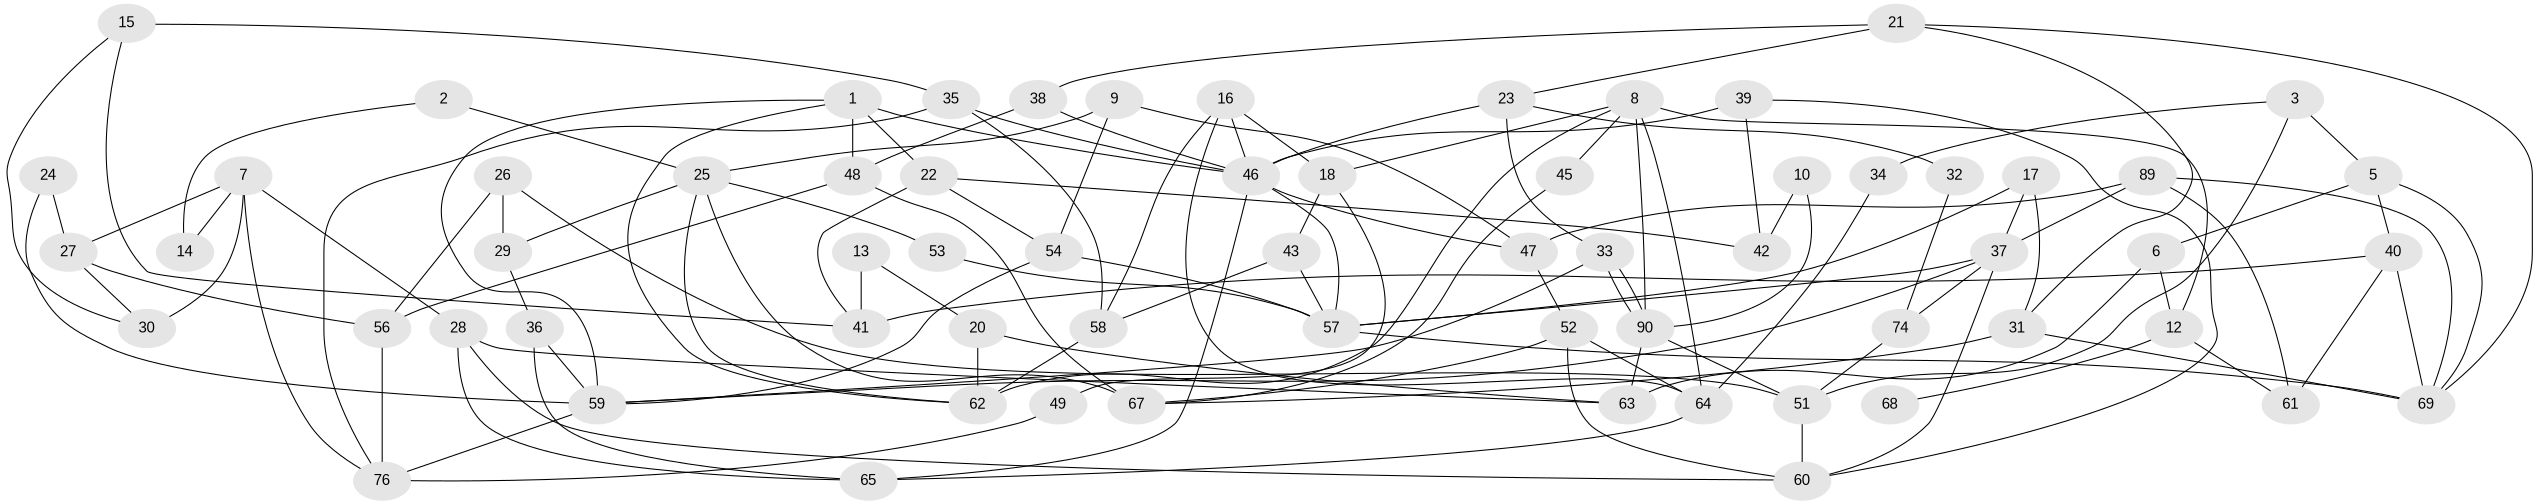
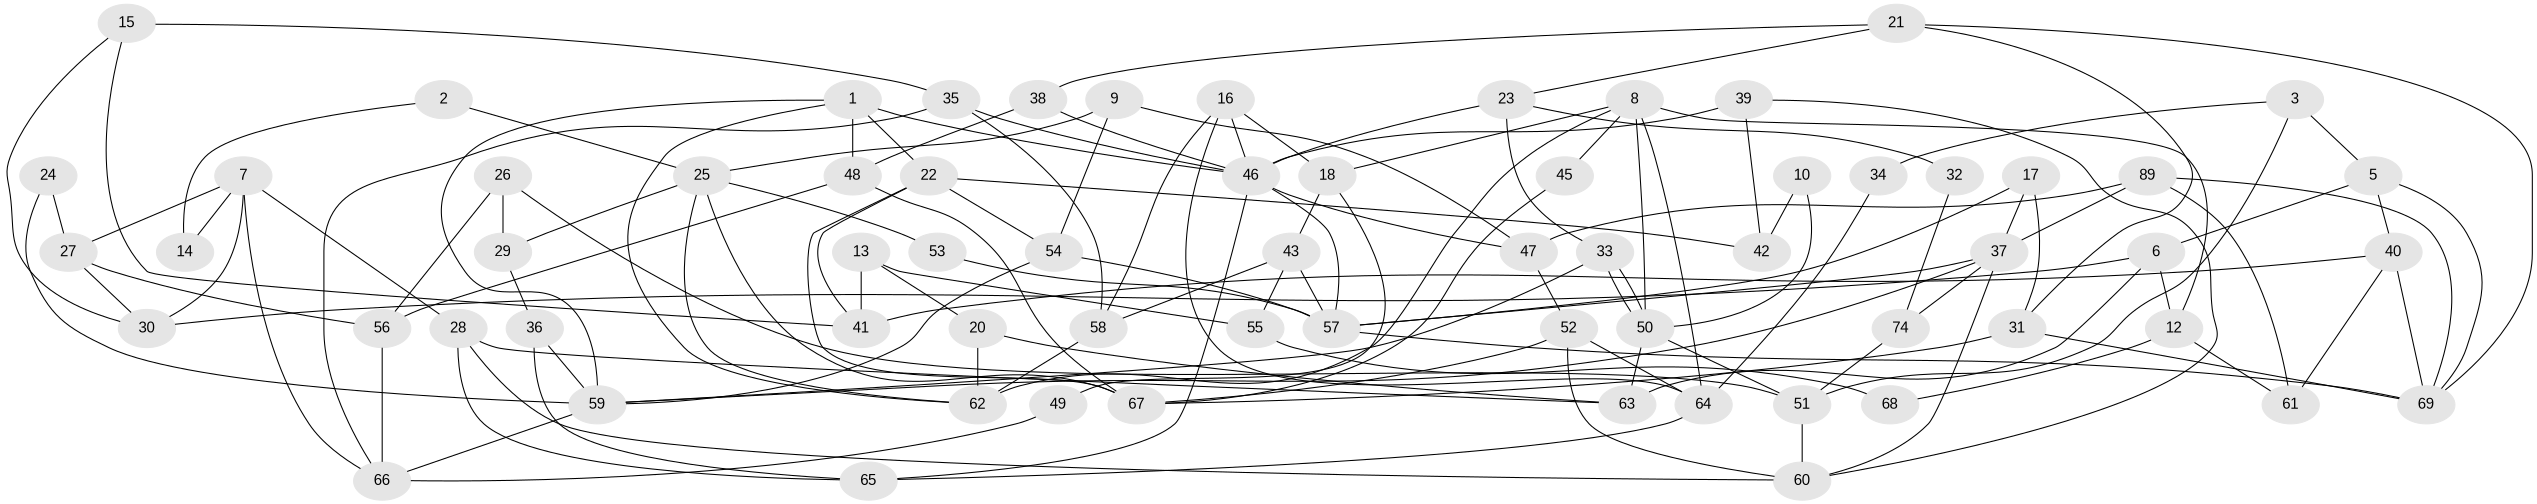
none -> (1152, 298)
none -> (1255, 329)
(1645, 329) -> (1645, 329)
none -> (818, 336)
(382, 481) -> (382, 481)
